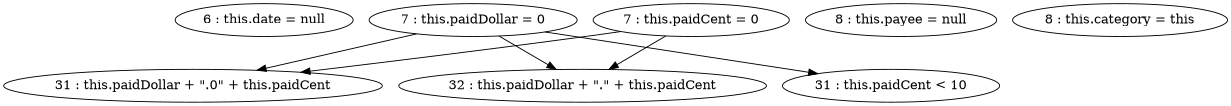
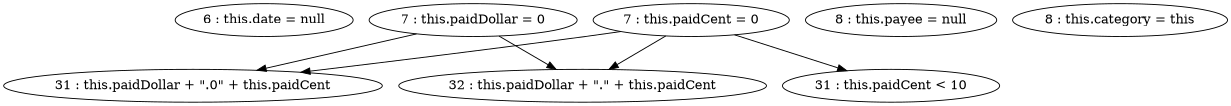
(677, 52) -> (786, 51)
